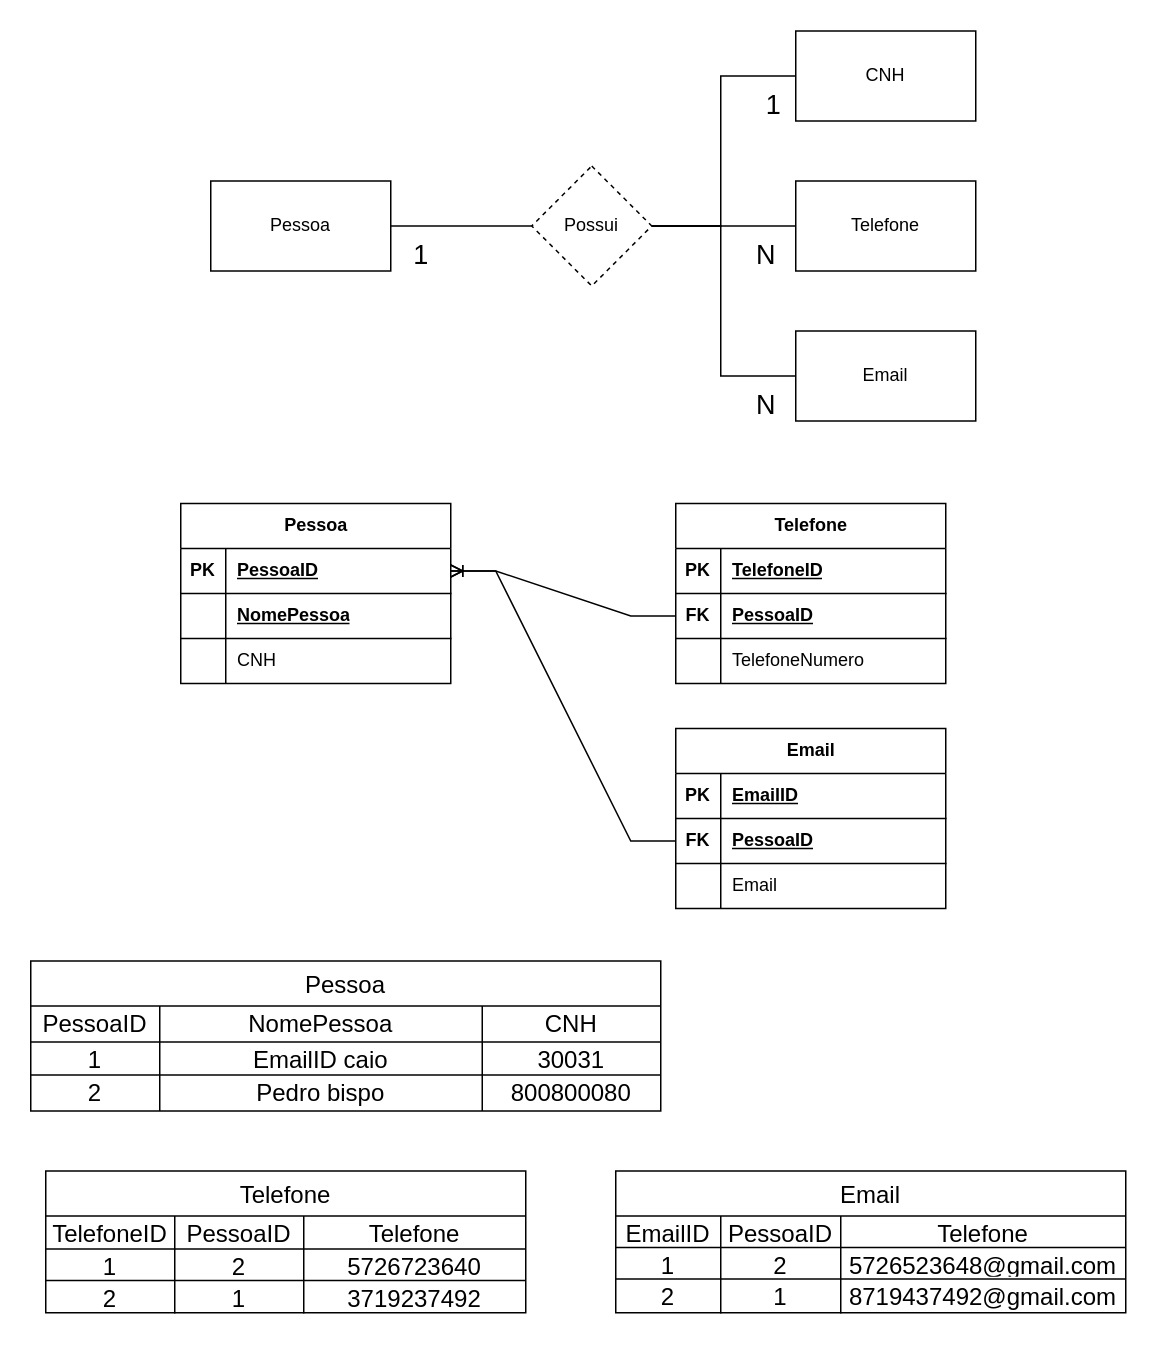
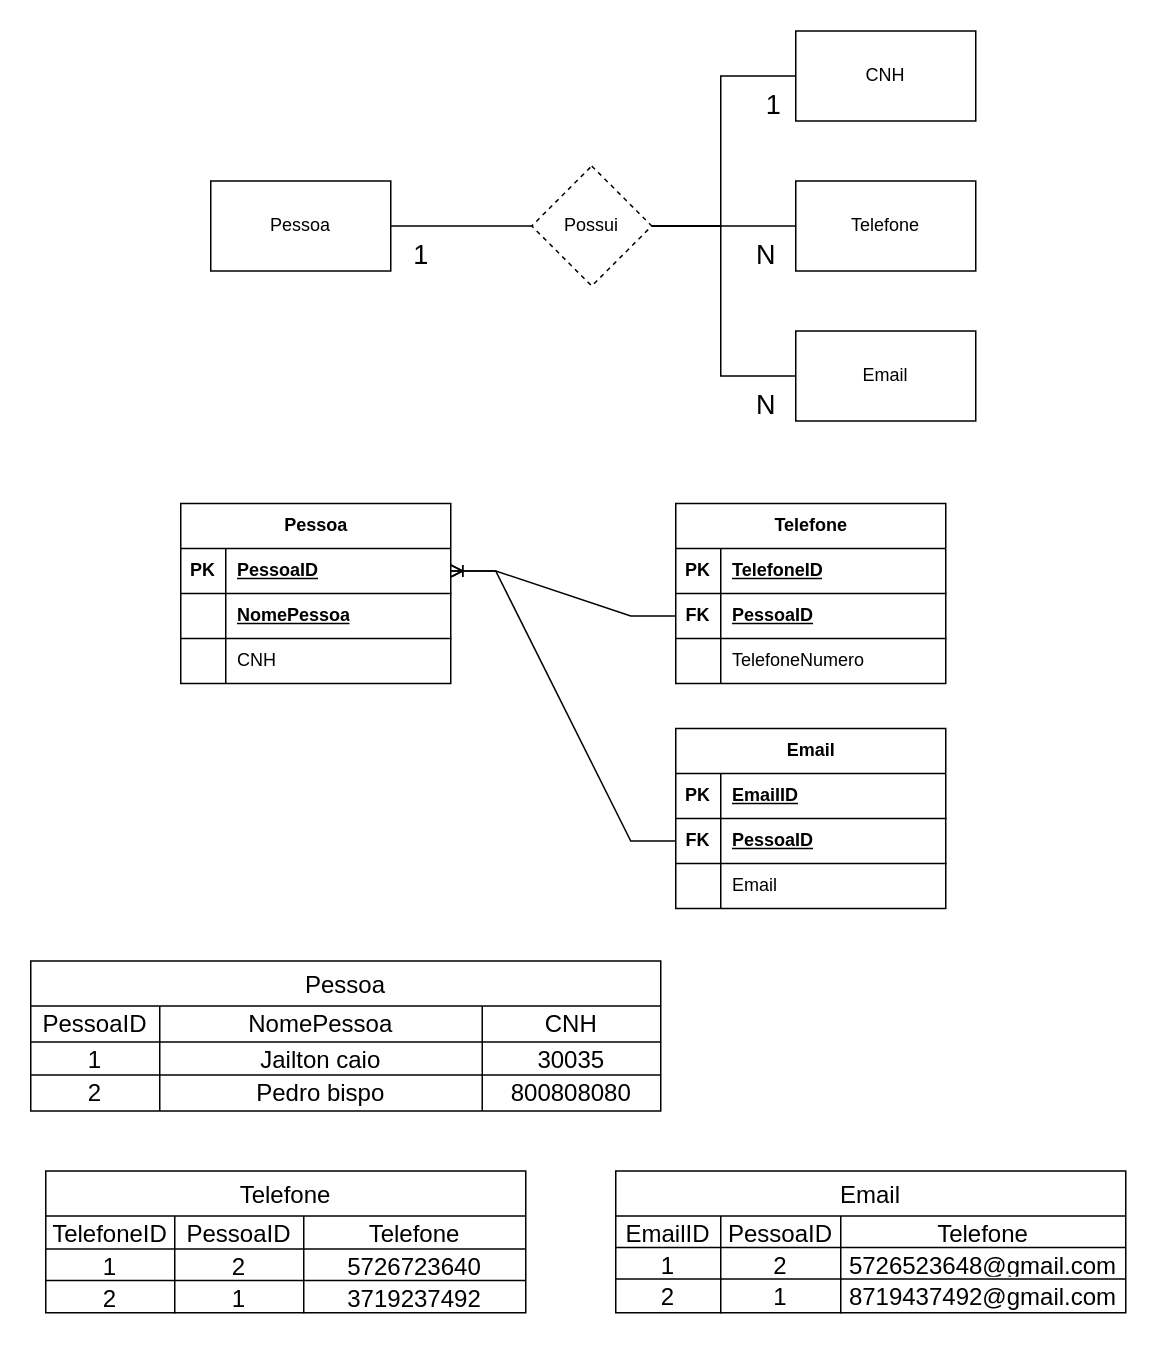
(321, 1058) -> (321, 1058)
(572, 1058) -> (572, 1058)
(572, 1093) -> (572, 1093)
